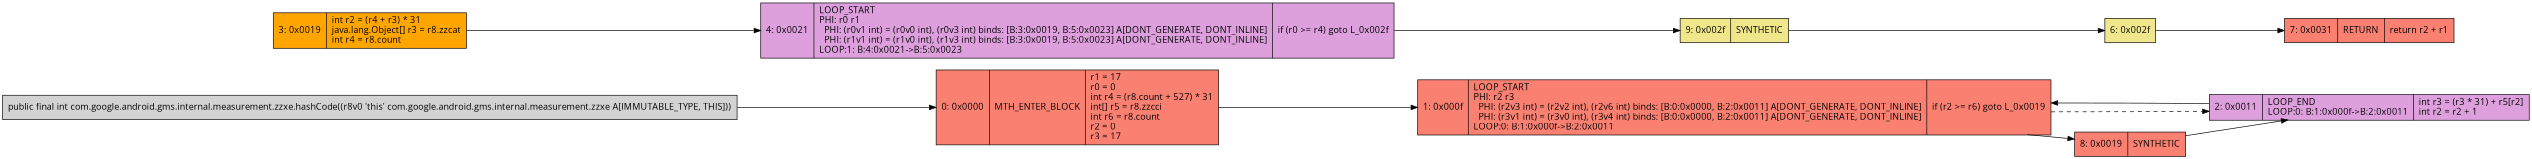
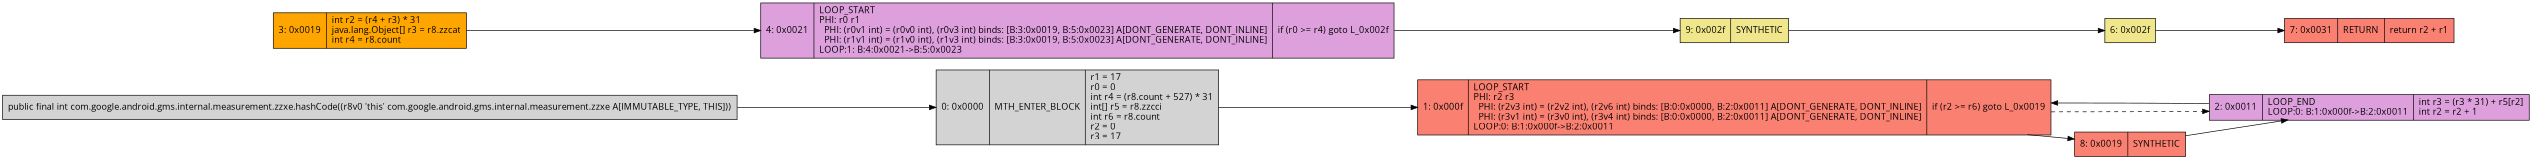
(1077, 107) -> (1077, 107)
